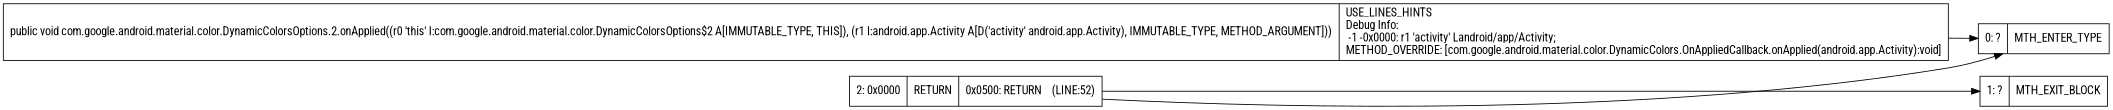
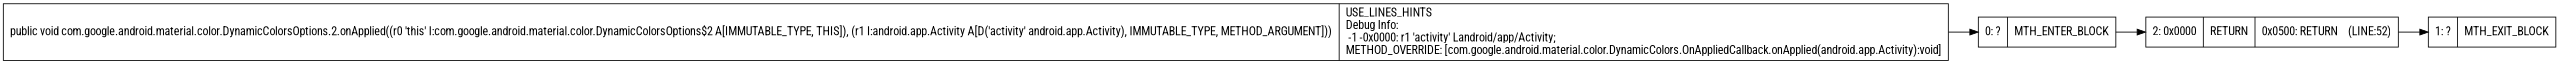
(2058, 38) -> (2062, 32)
(1550, 103) -> (2126, 32)
